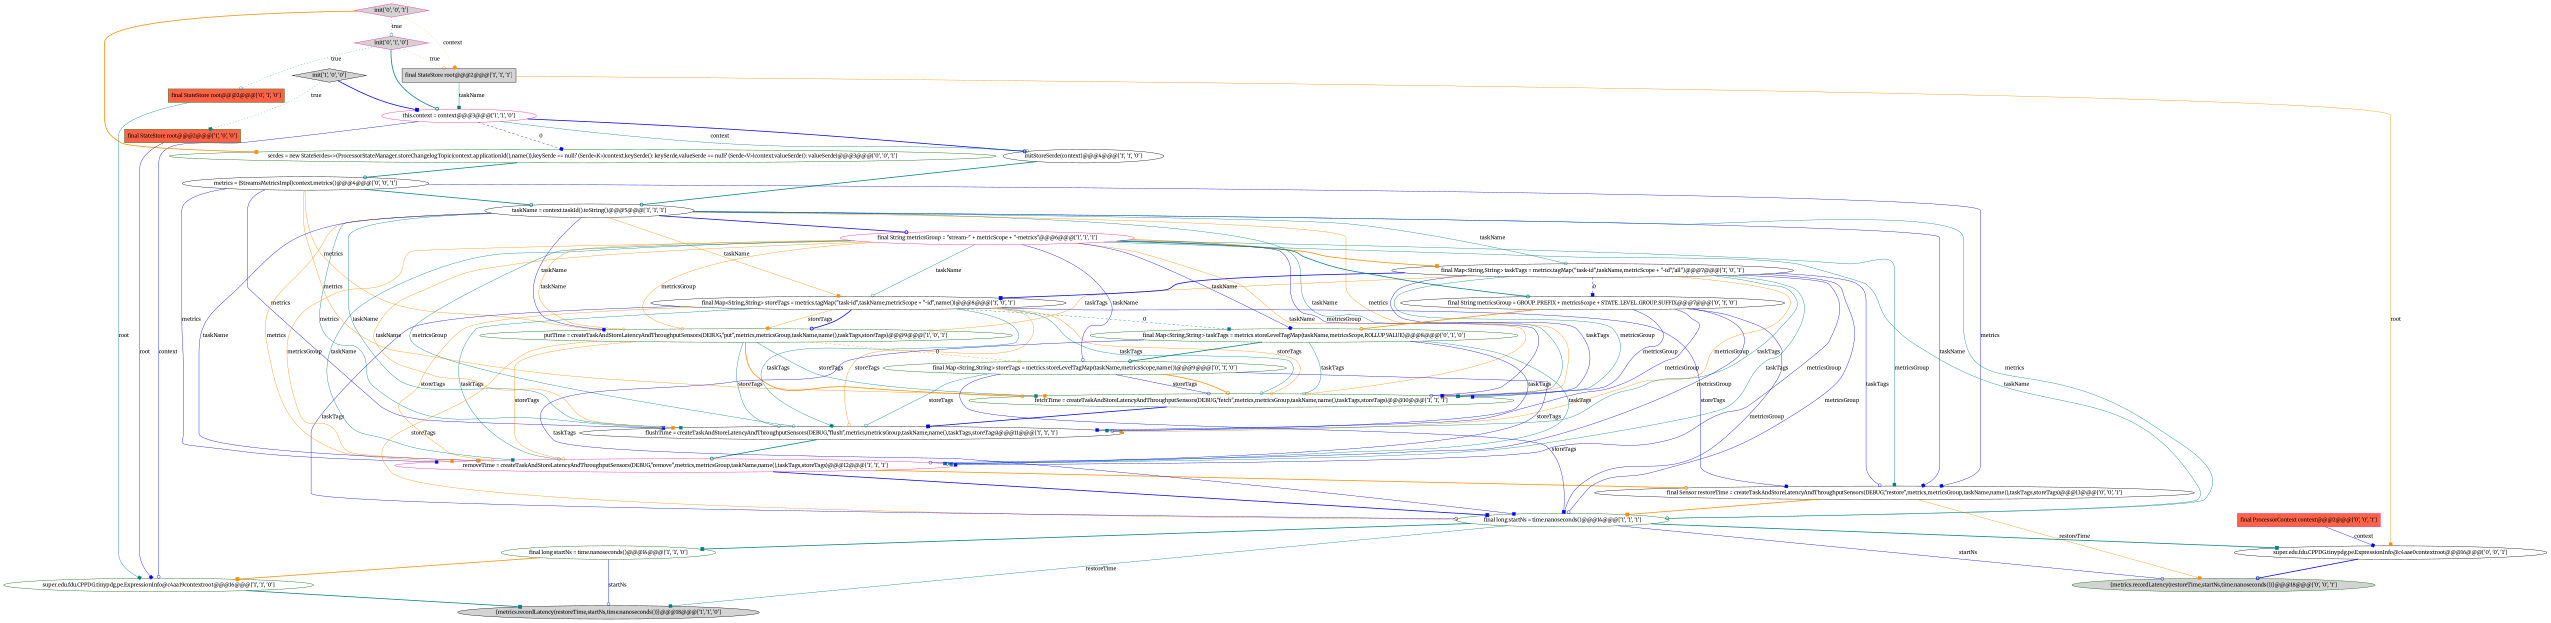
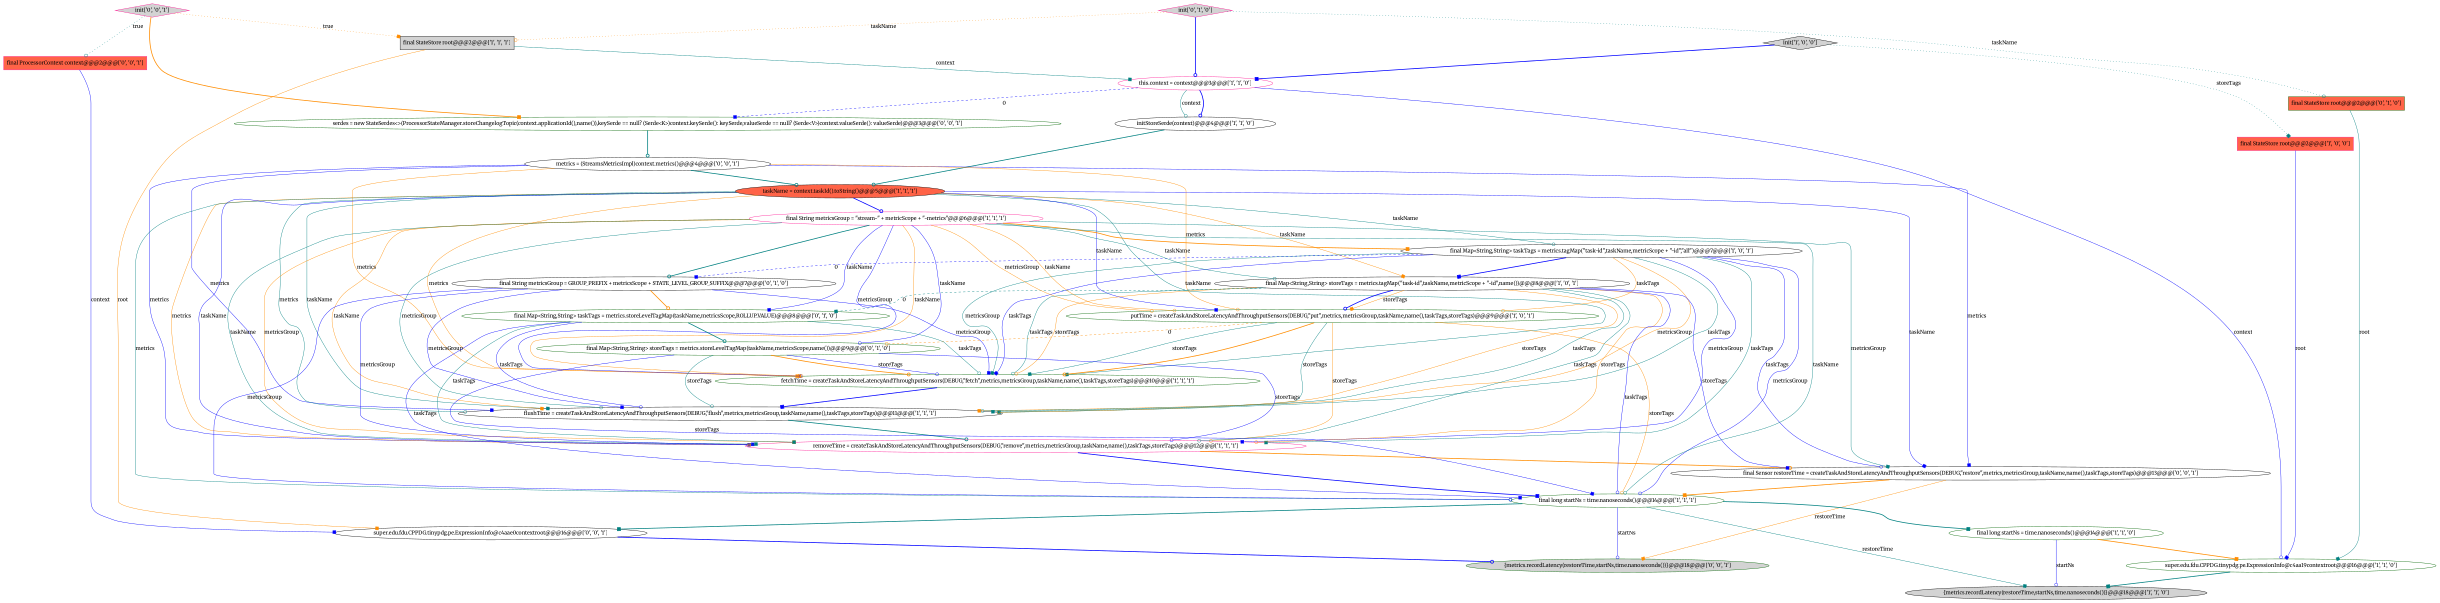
(391, 25) -> (116, 35)
(453, 43) -> (328, 27)
(336, 59) -> (2004, 43)
(435, 59) -> (884, 27)
(402, 87) -> (1195, 45)
(316, 96) -> (2229, 83)
(472, 96) -> (945, 63)
(183, 136) -> (2295, 144)
(589, 211) -> (840, 191)
